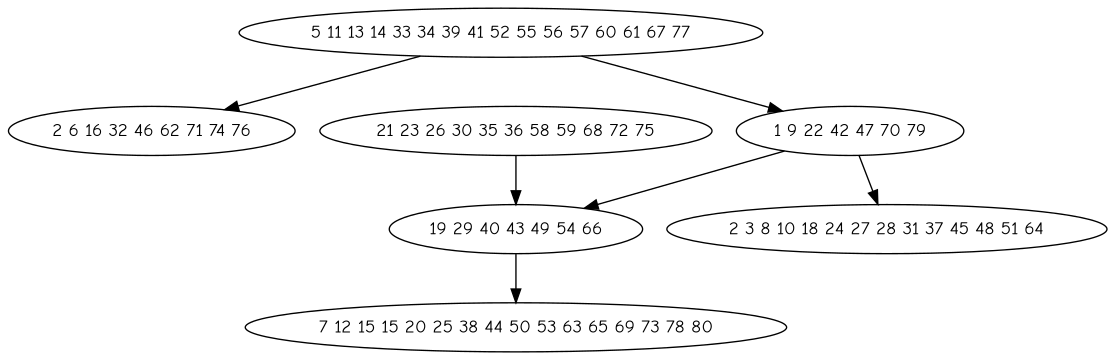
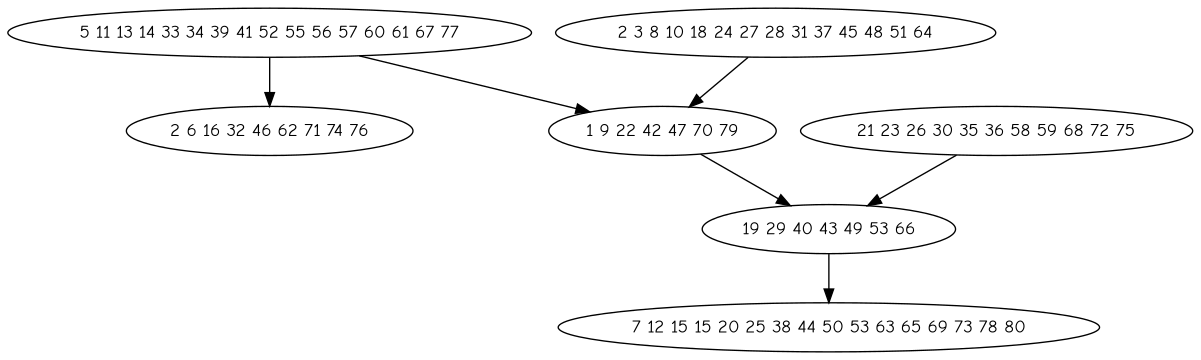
(866, 173) -> (724, 78)
(516, 229) -> (829, 229)
